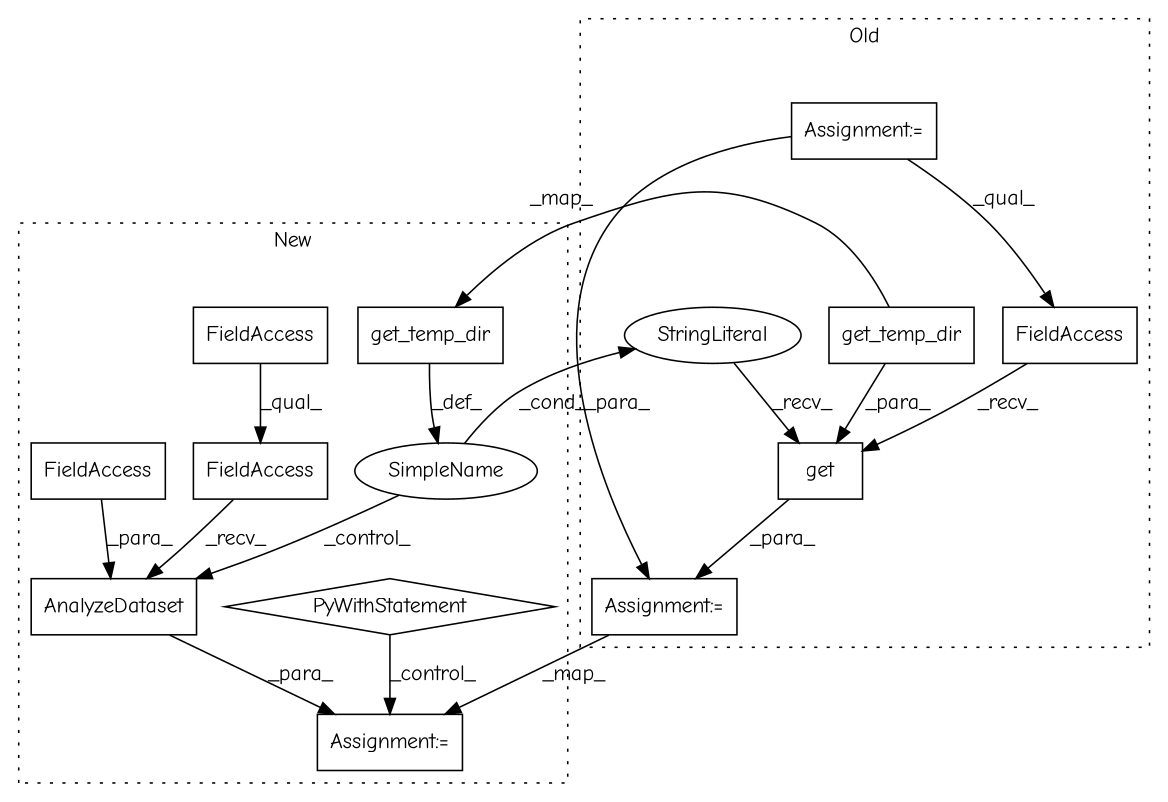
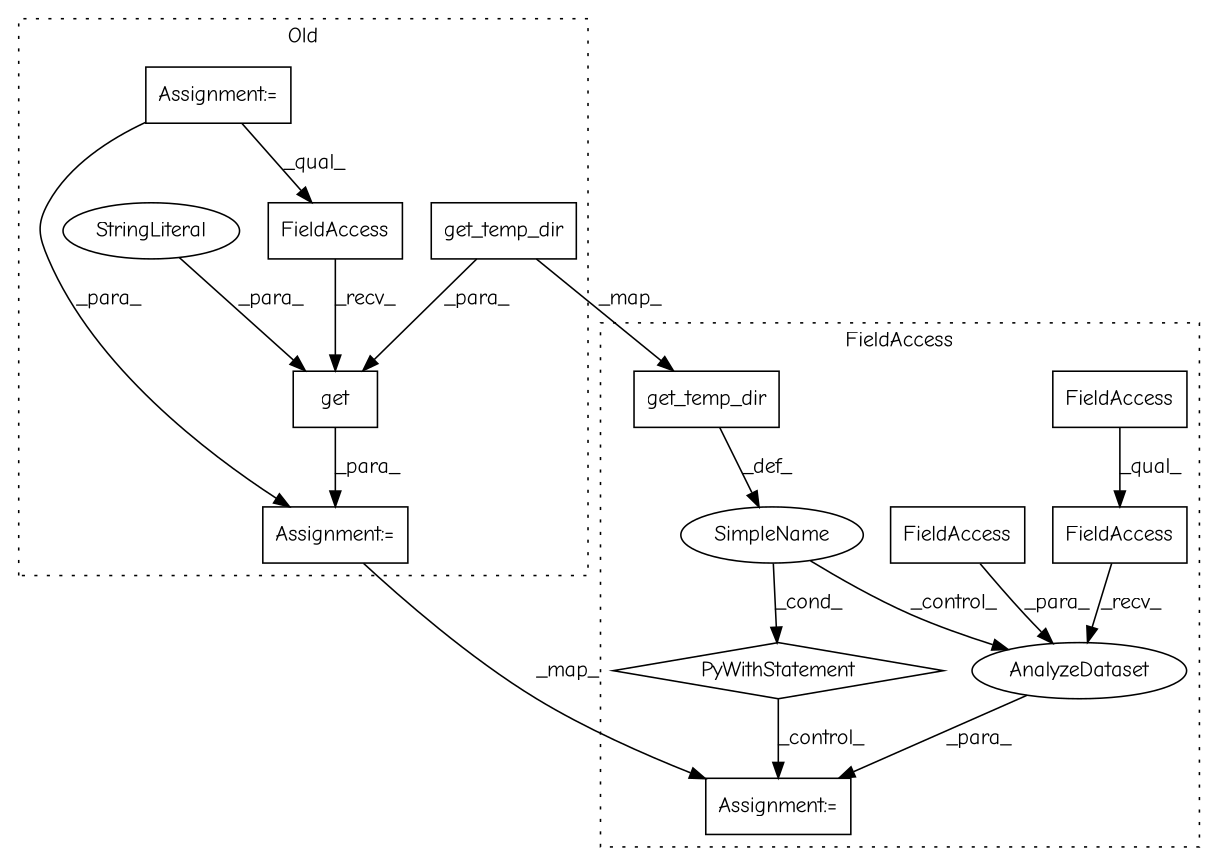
(293, 241) -> (900, 341)
(533, 384) -> (775, 595)
(802, 403) -> (271, 299)
(114, 607) -> (1079, 671)
